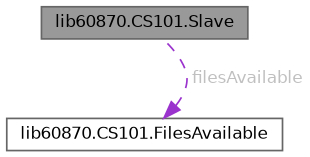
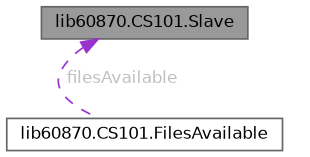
(185, 70) -> (60, 88)
